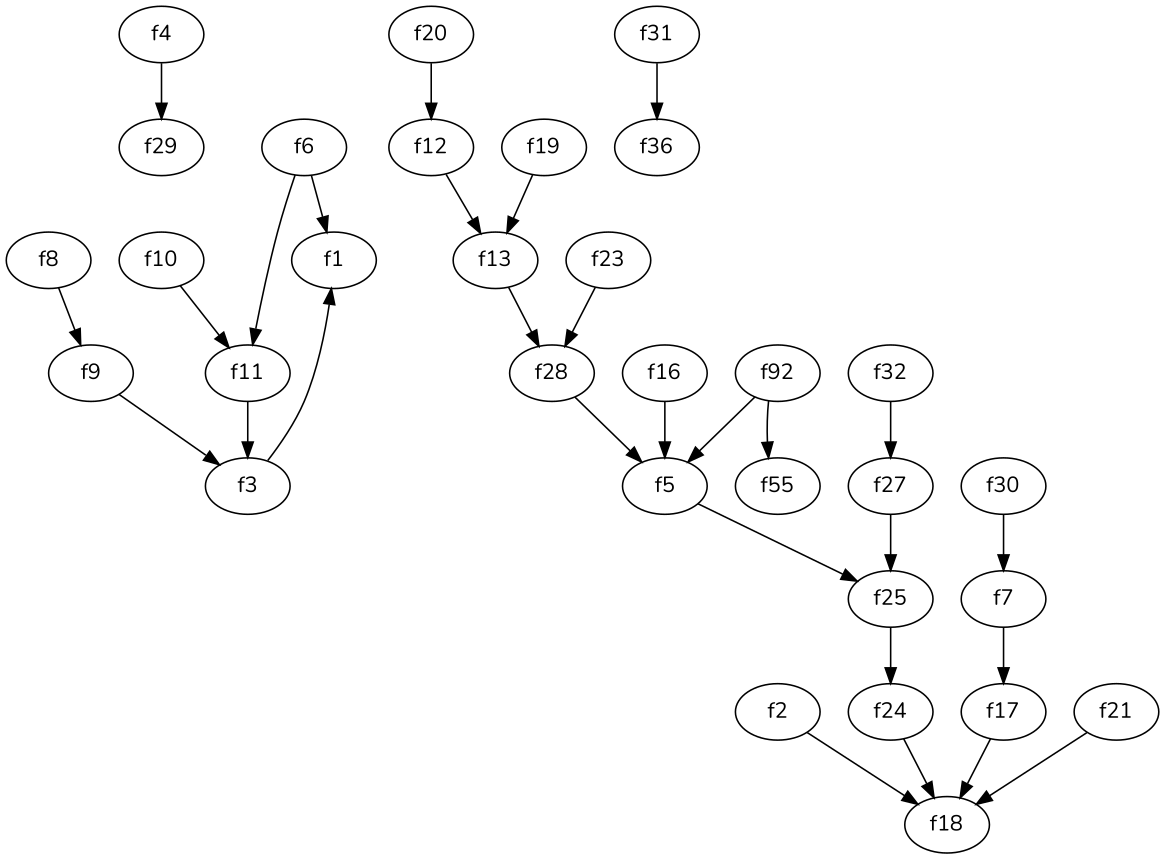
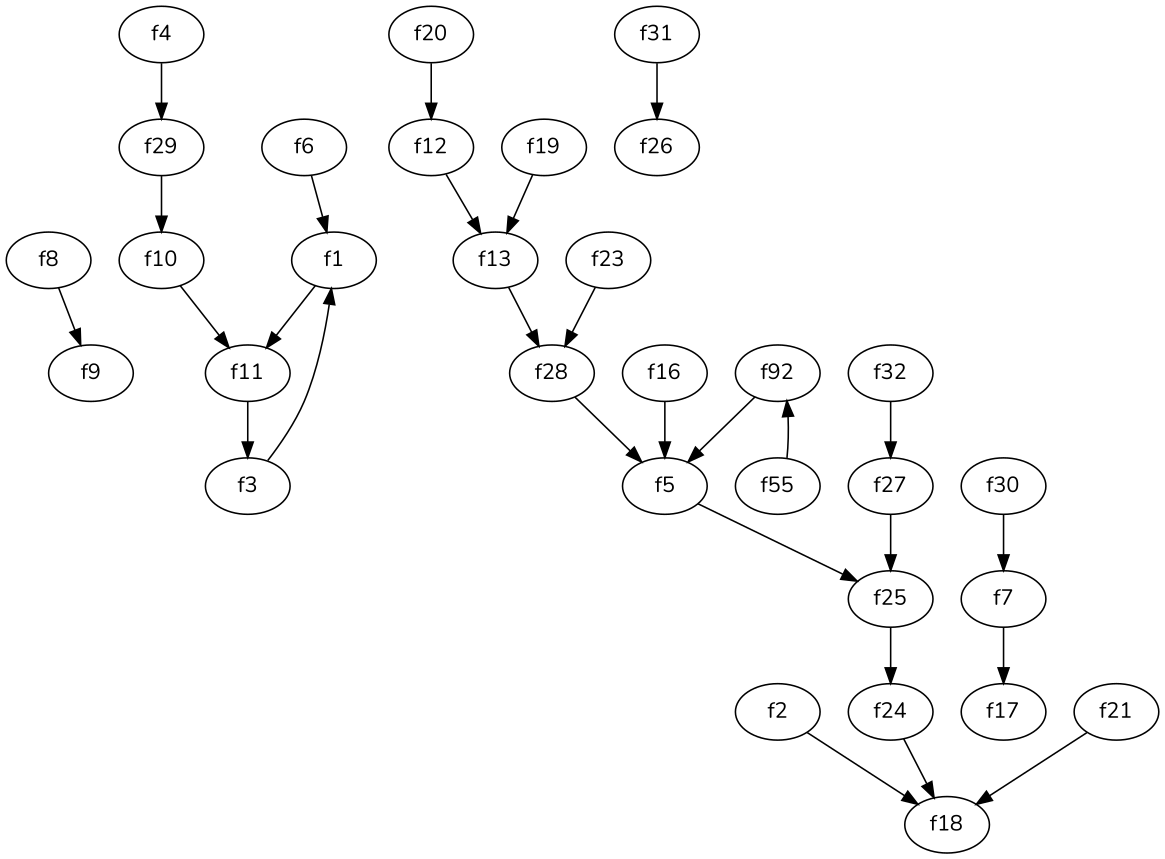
(657, 147) -> (657, 147)
none -> (162, 196)
(273, 251) -> (296, 311)
(767, 422) -> (788, 437)
(162, 425) -> none
(979, 761) -> none
